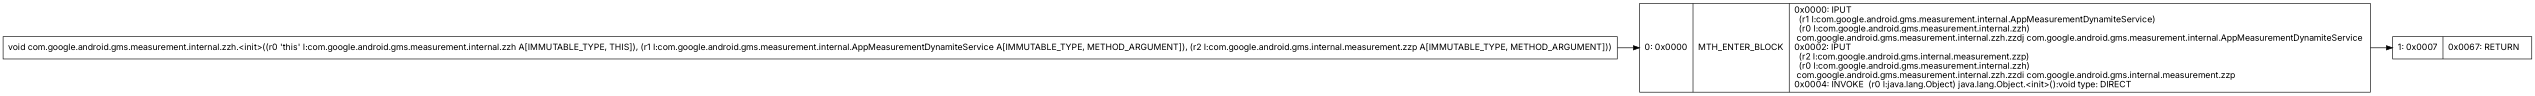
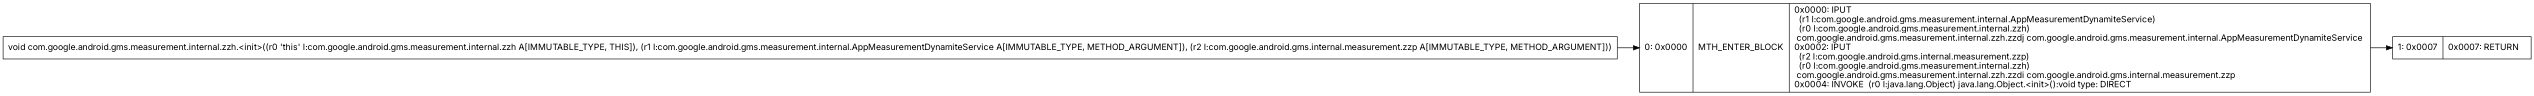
(2487, 47) -> (2487, 47)
